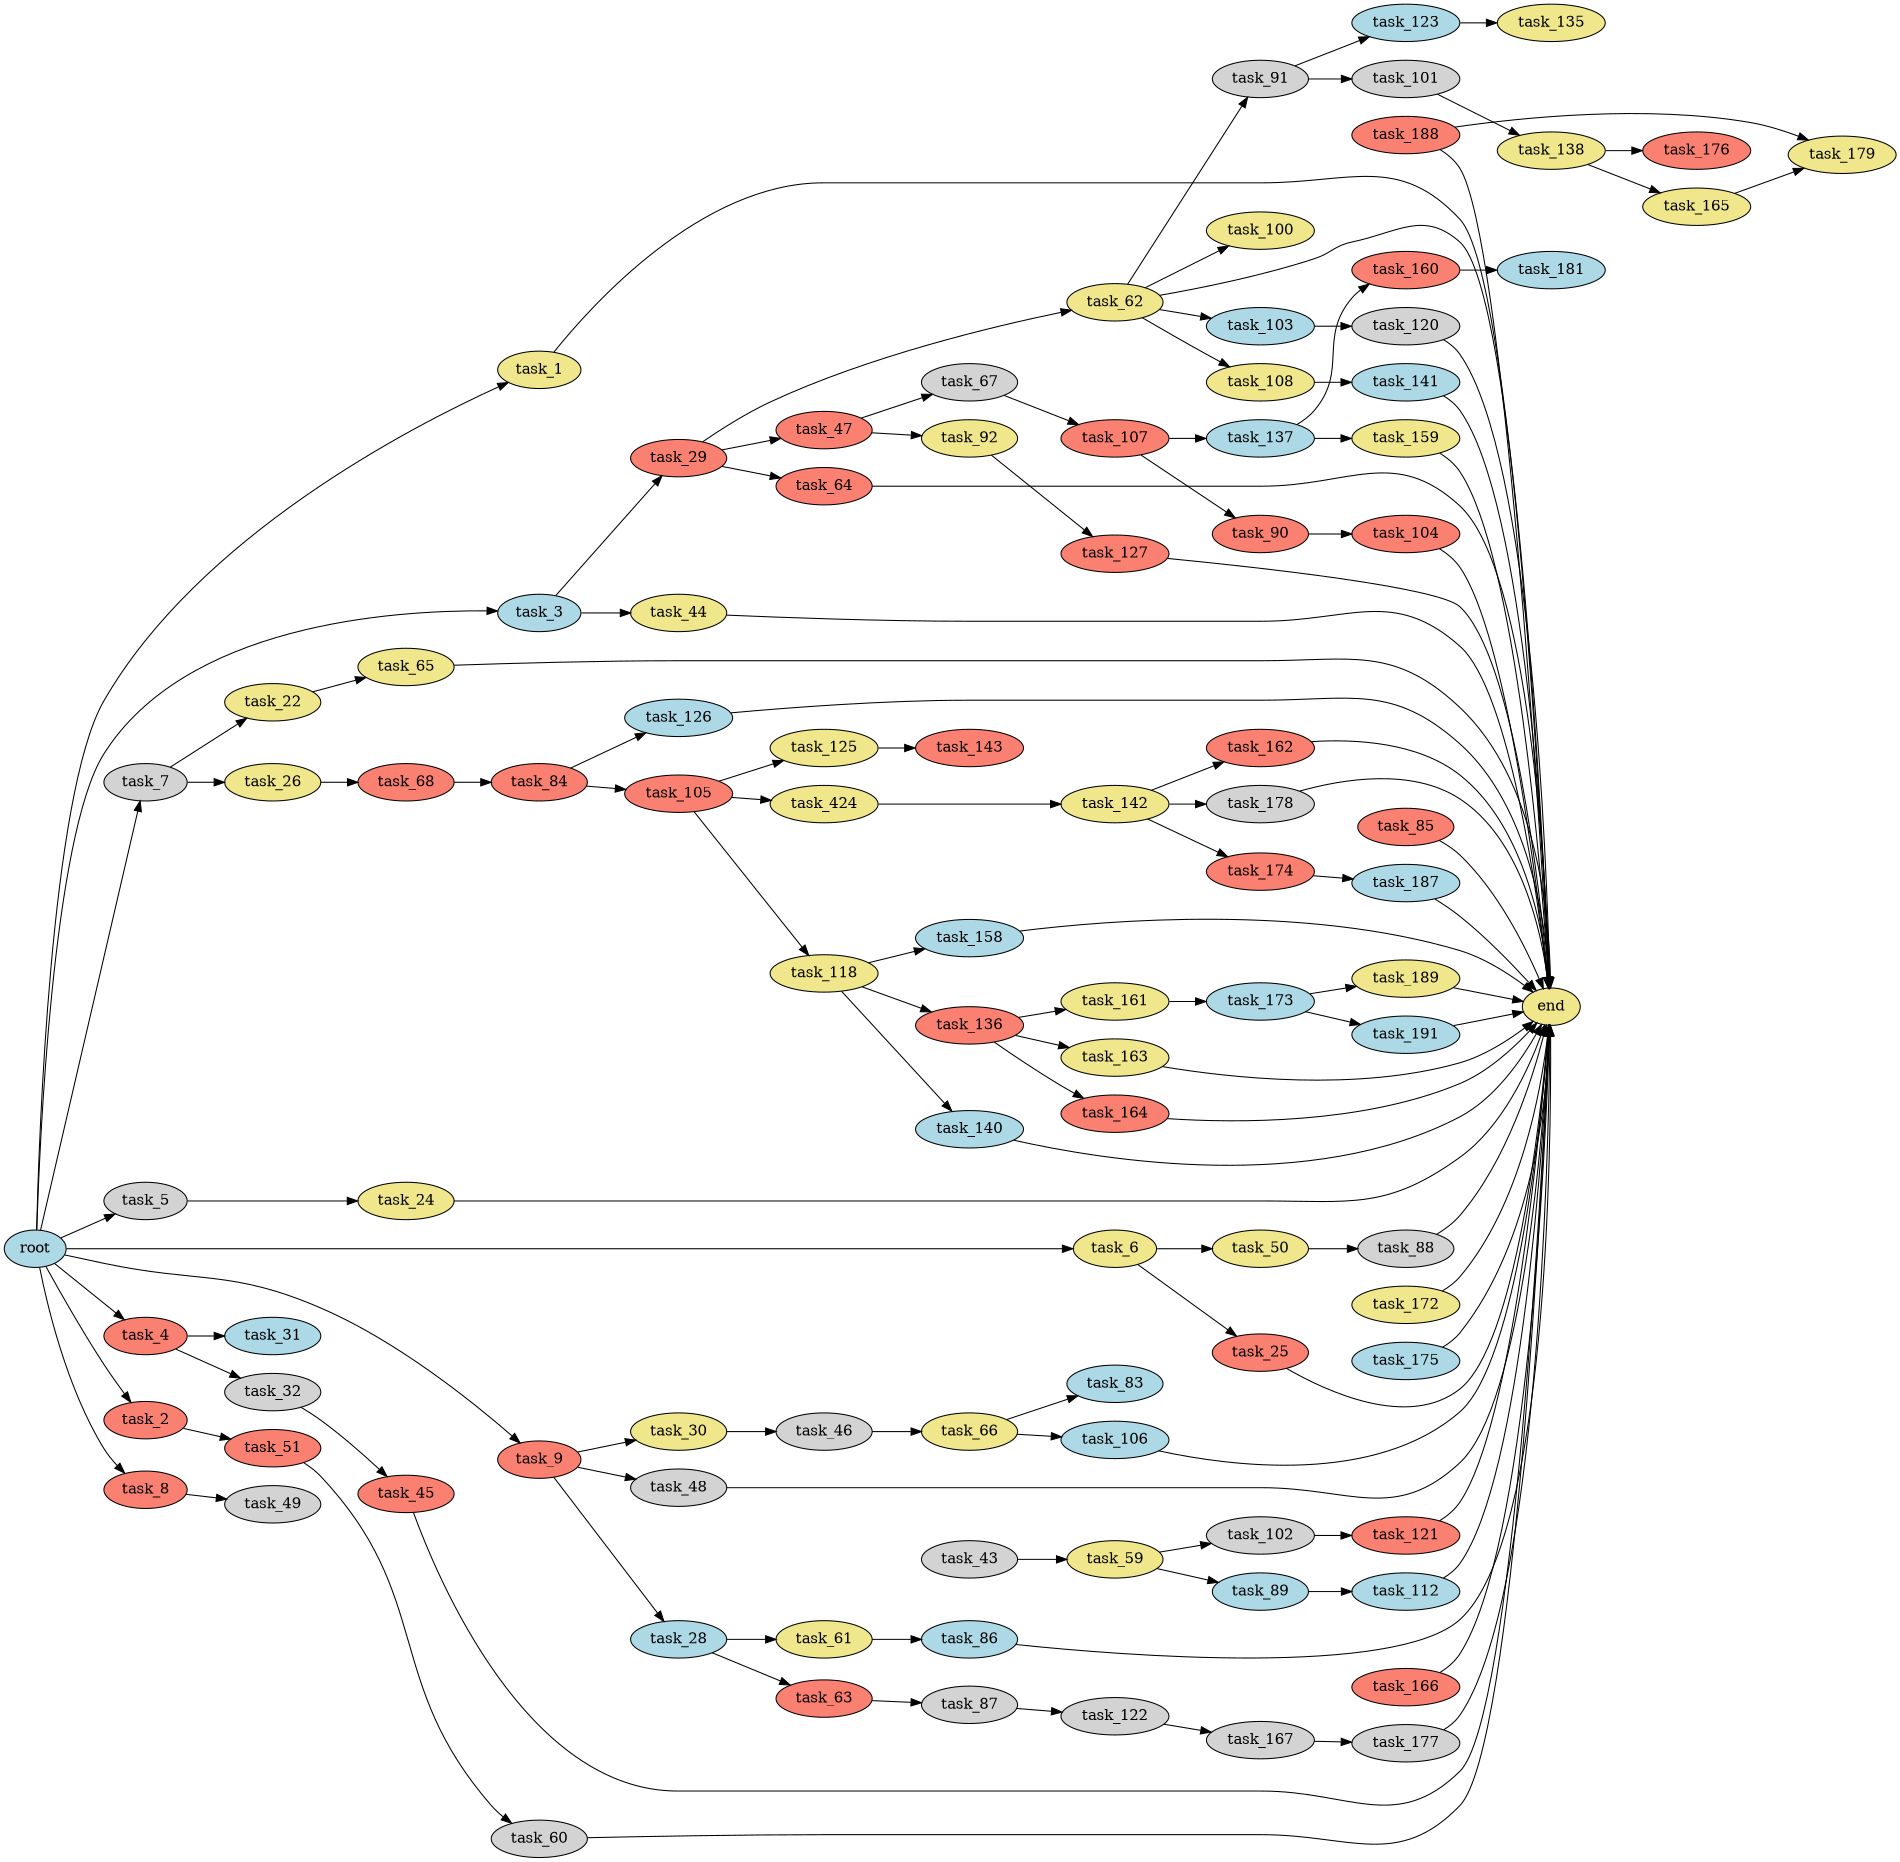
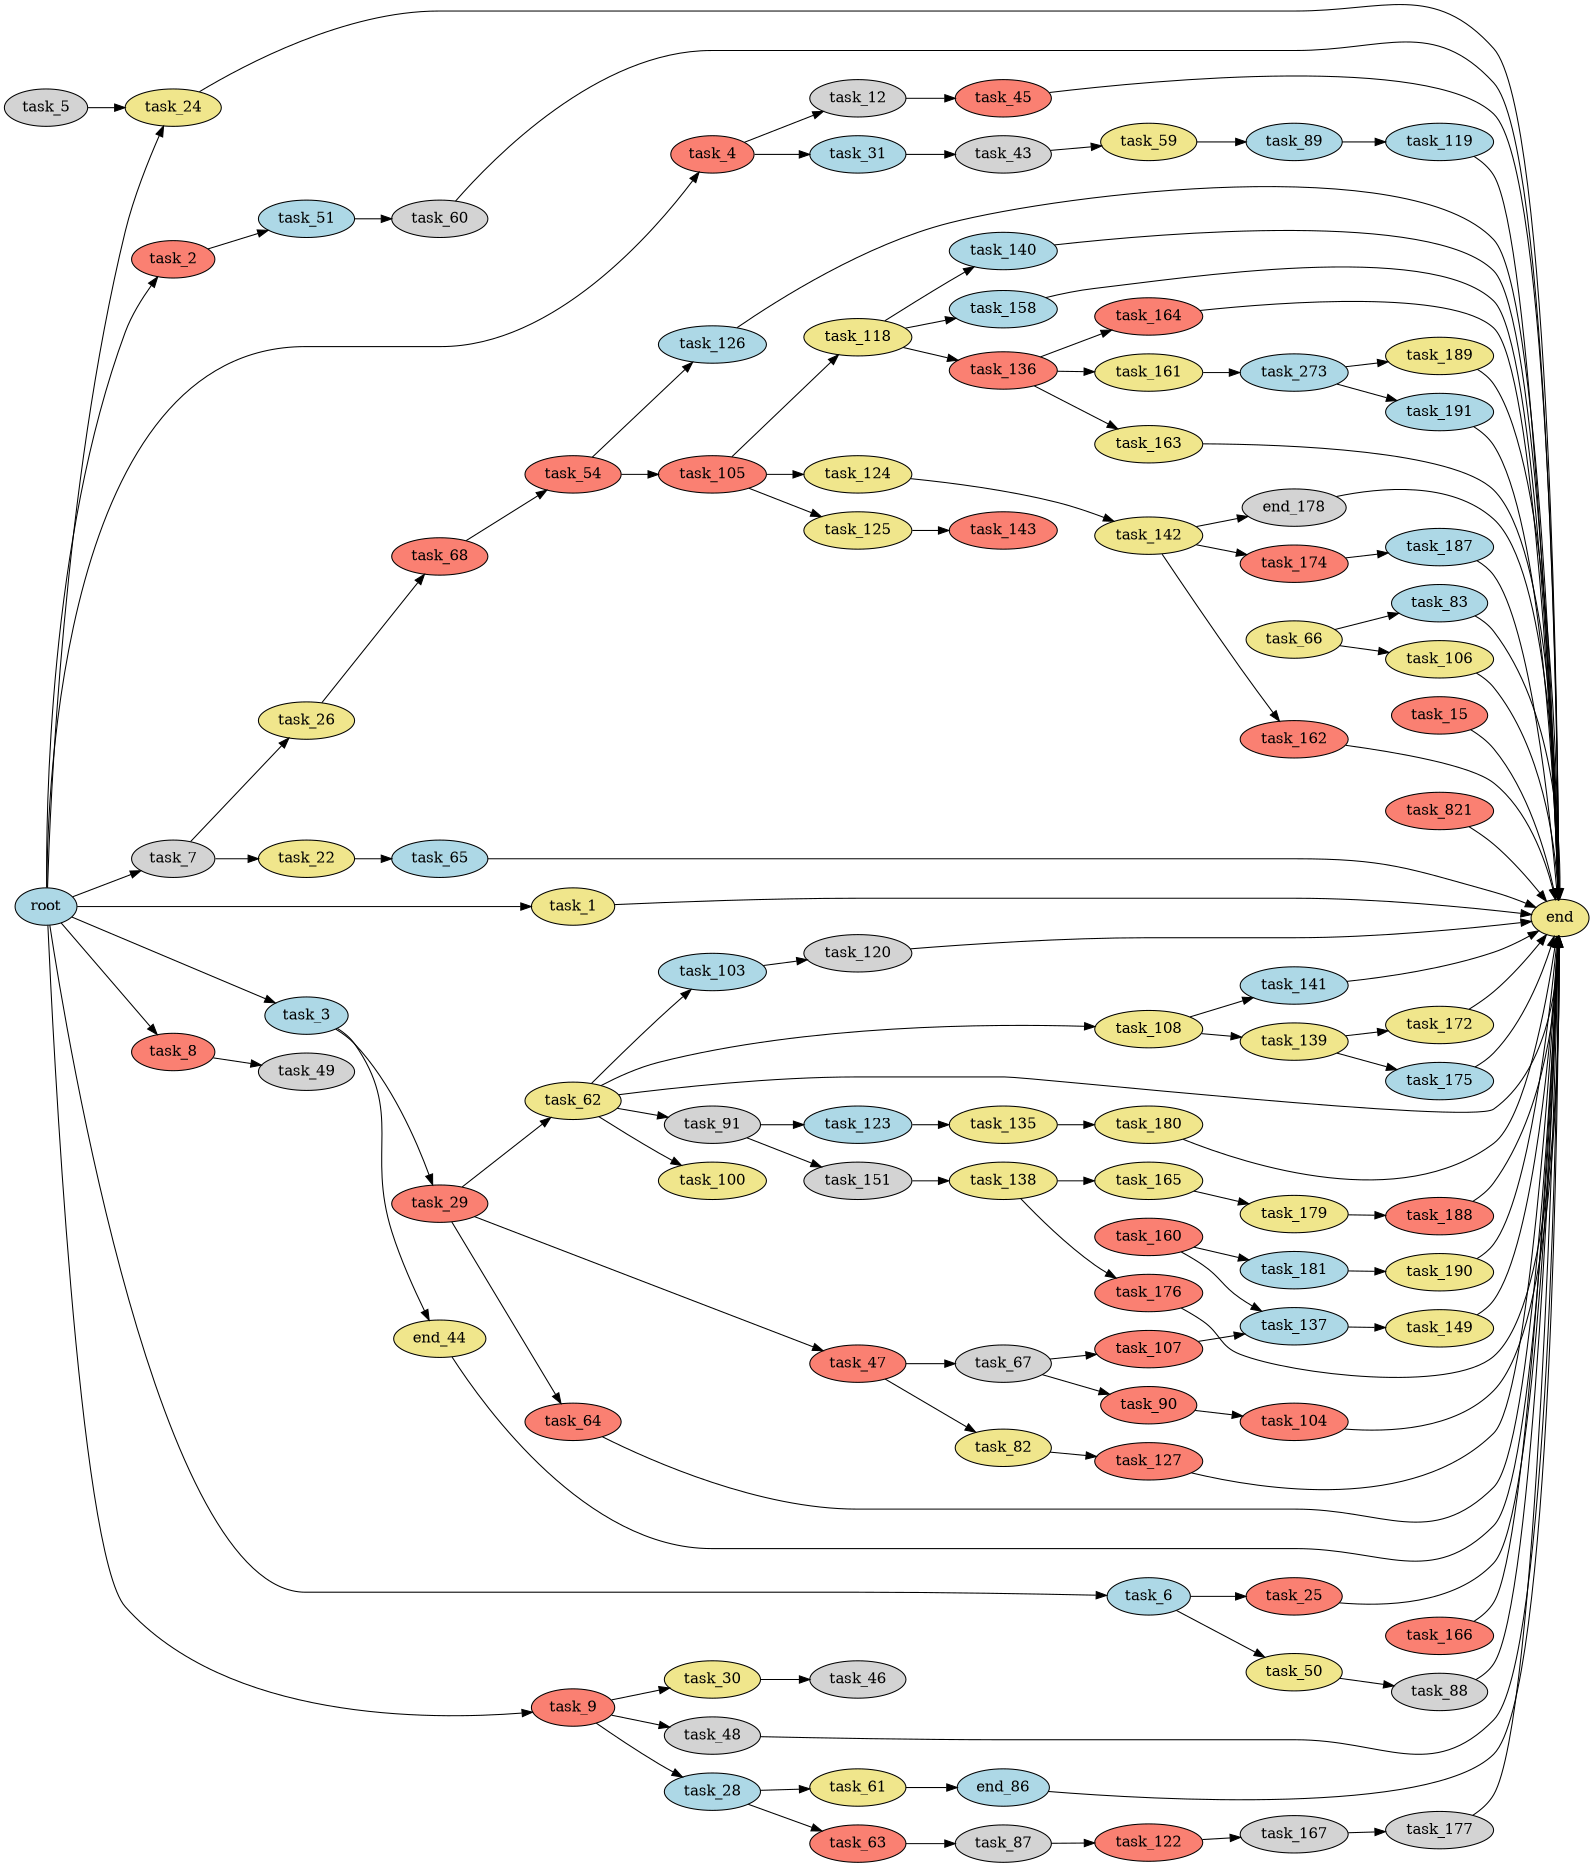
(1406, 79) -> (858, 1181)
(1628, 114) -> (1361, 1215)
none -> (925, 154)
(1333, 360) -> (1218, 1278)
(970, 438) -> (1003, 1448)
(1406, 438) -> (1440, 1328)
(1177, 479) -> (1071, 1383)
(679, 613) -> (440, 1339)
(406, 667) -> (440, 859)
none -> (1522, 680)
(539, 782) -> (573, 474)
(824, 804) -> (858, 474)
(1260, 804) -> (1294, 508)
(1406, 827) -> (1440, 715)
(1260, 1001) -> (1294, 373)
none -> (1294, 1042)
none -> (1149, 1125)
(83, 1228) -> (85, 450)
(1115, 1249) -> (1149, 1596)
none -> (1440, 1272)
none -> (1517, 1321)
(273, 1392) -> (858, 98)
(891, 1432) -> none
(1115, 1440) -> (1440, 659)
(273, 1448) -> (307, 219)
(1260, 1535) -> none
(1406, 1535) -> (1440, 811)
(1406, 1592) -> (1440, 142)
(970, 1639) -> (1003, 1788)
(1115, 1716) -> (1149, 1843)
